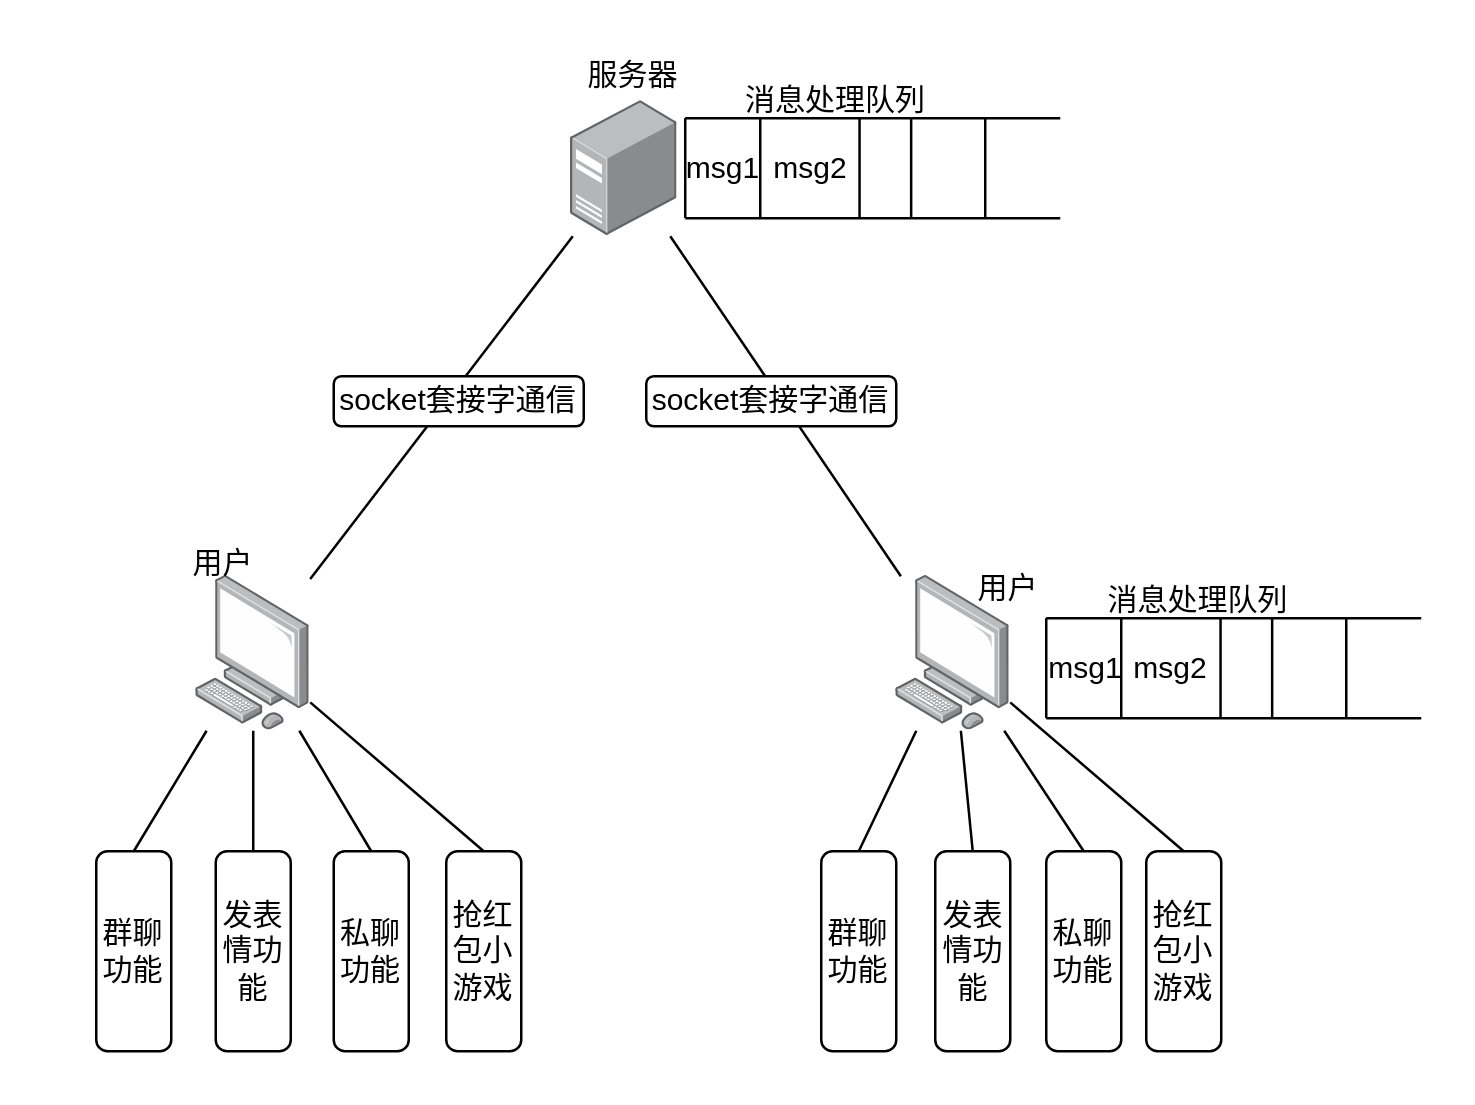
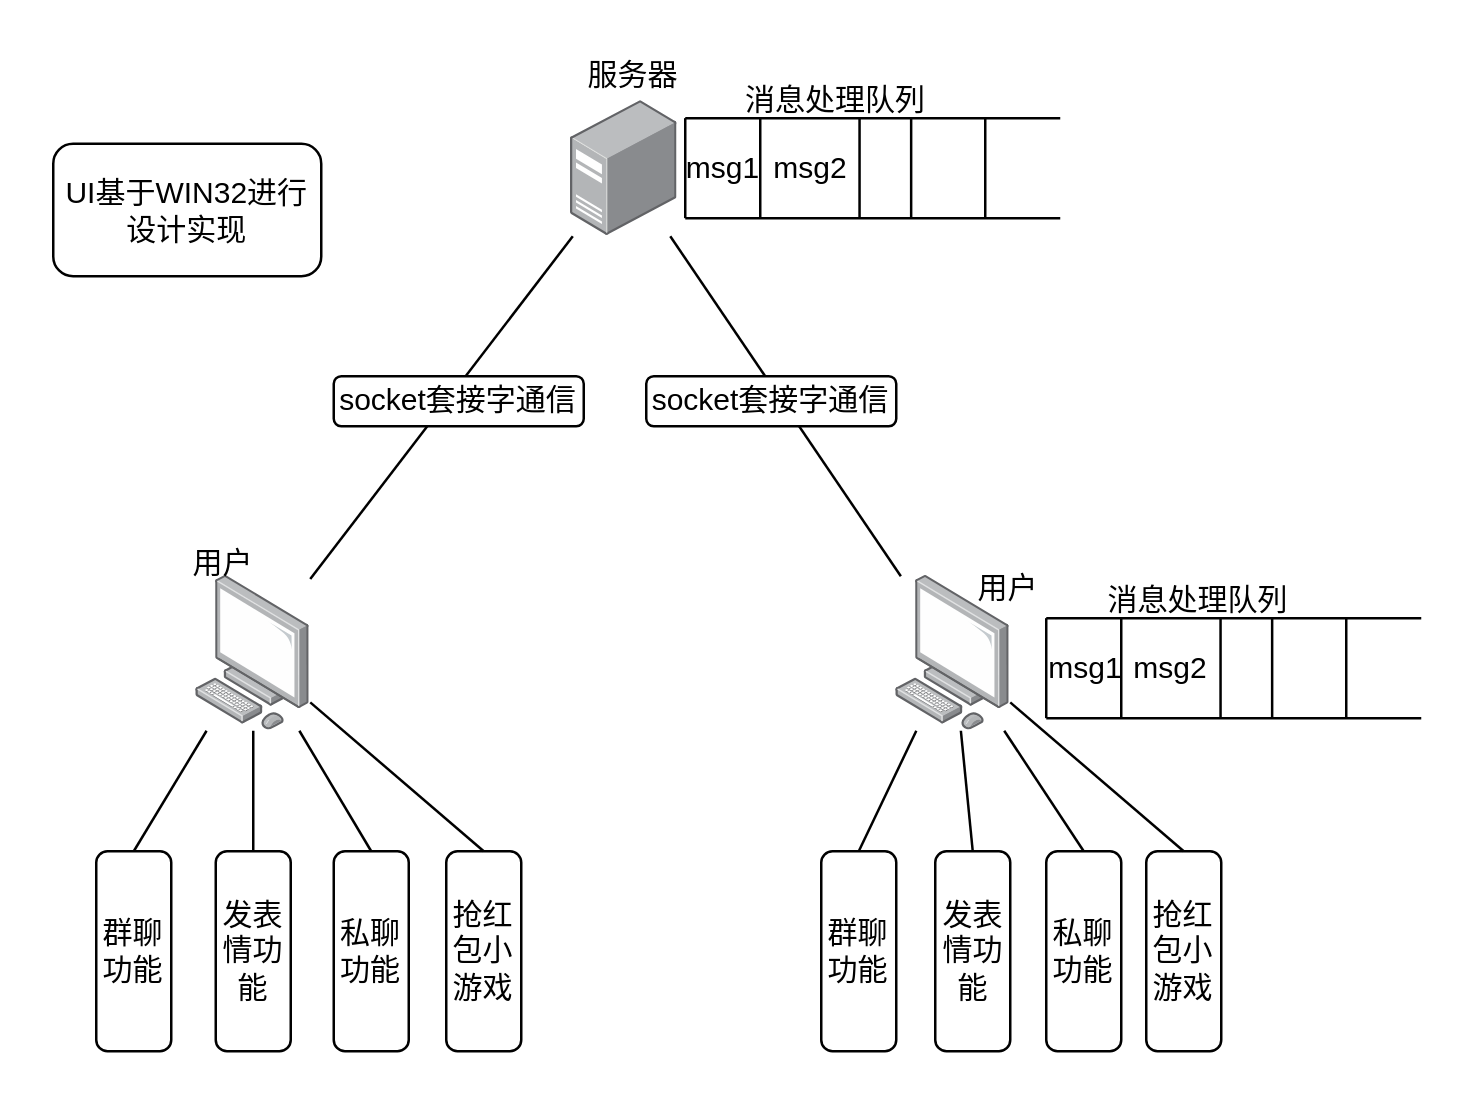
none -> (187, 210)
